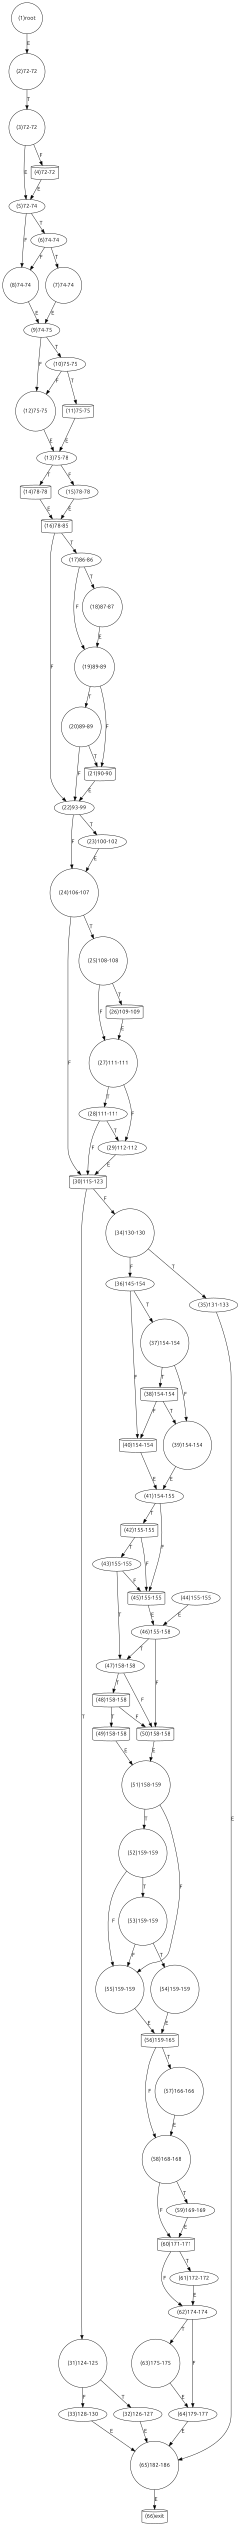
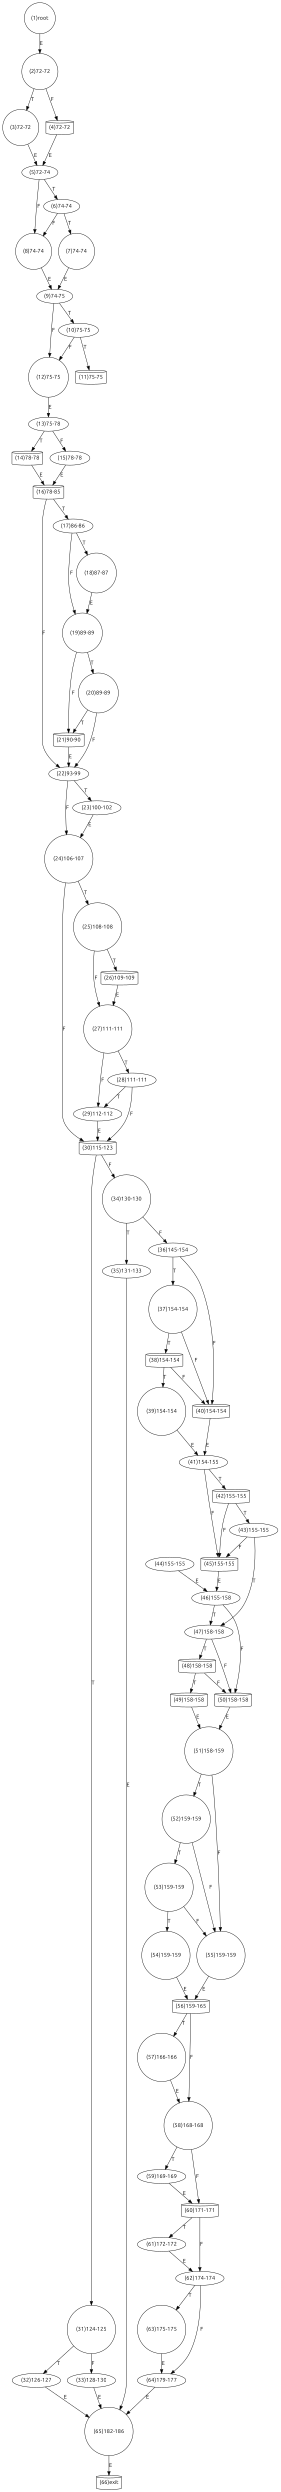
(37, 153) -> (51, 103)
(68, 433) -> none
(182, 1391) -> (194, 1366)
